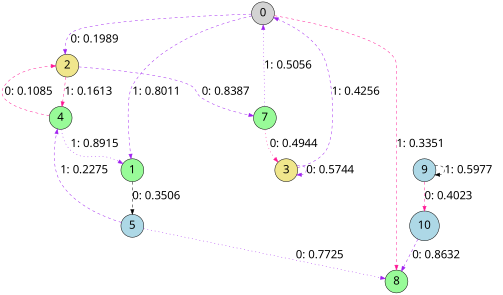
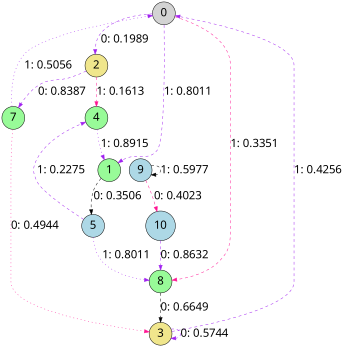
(3, 91) -> none
(324, 255) -> (130, 255)
none -> (161, 305)
